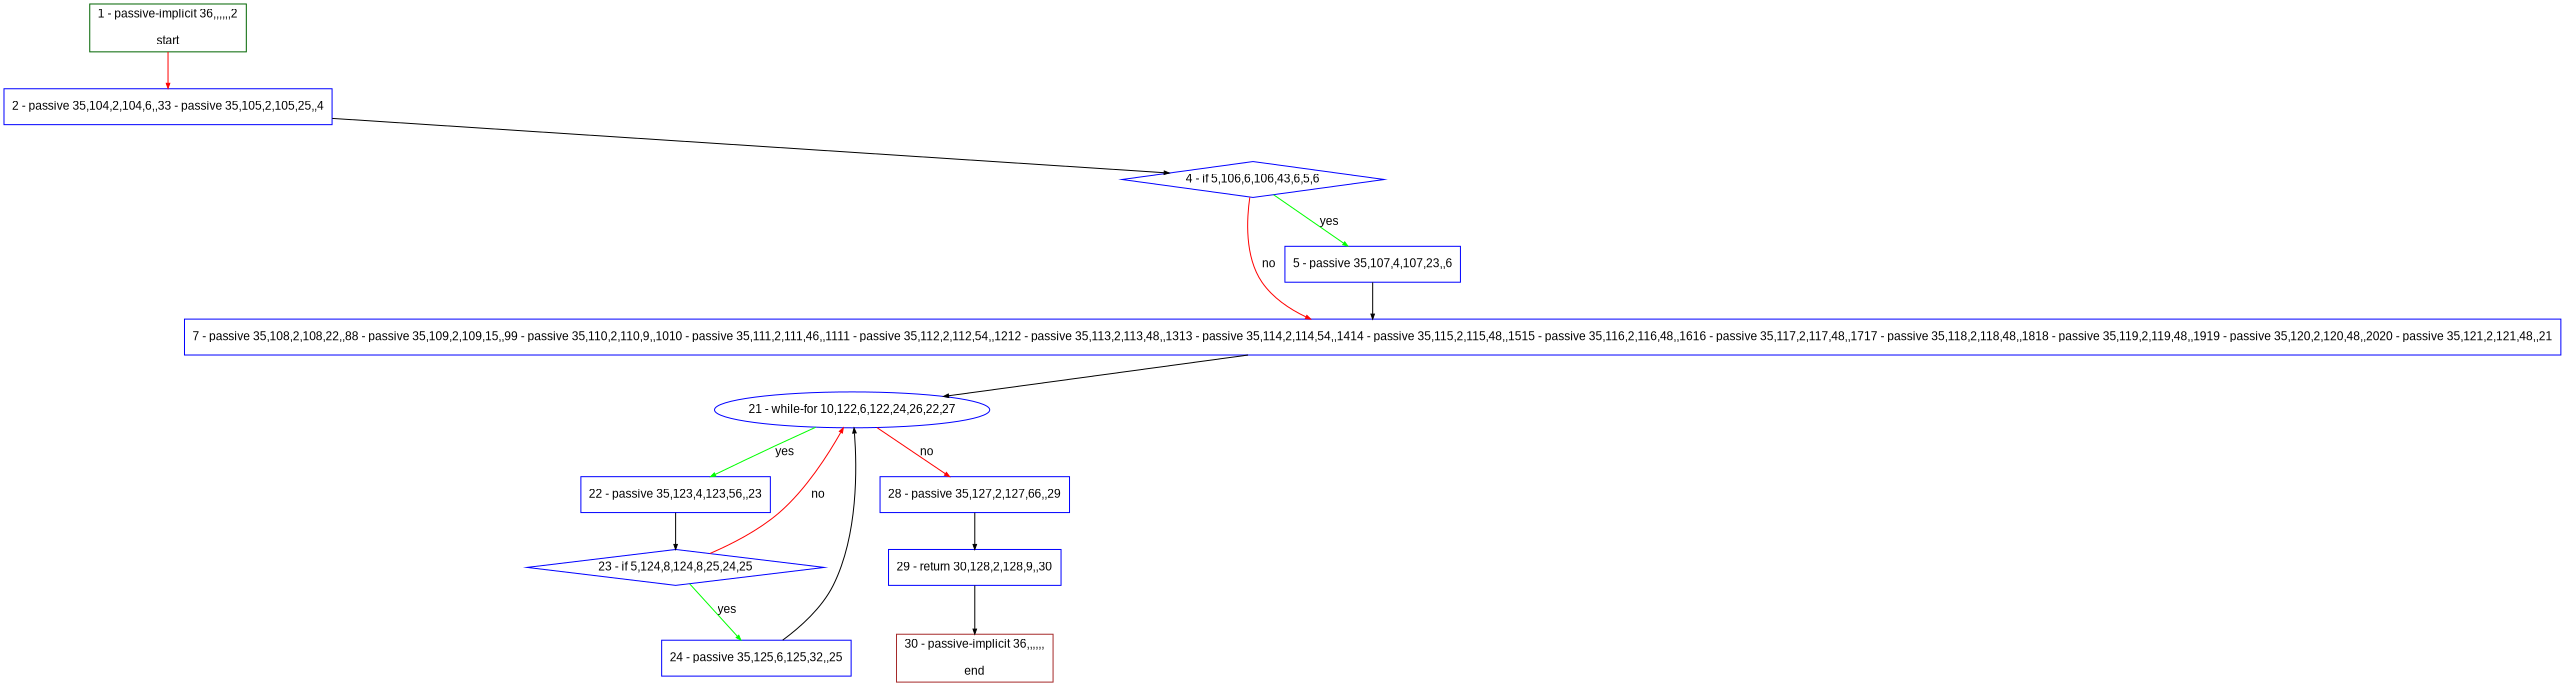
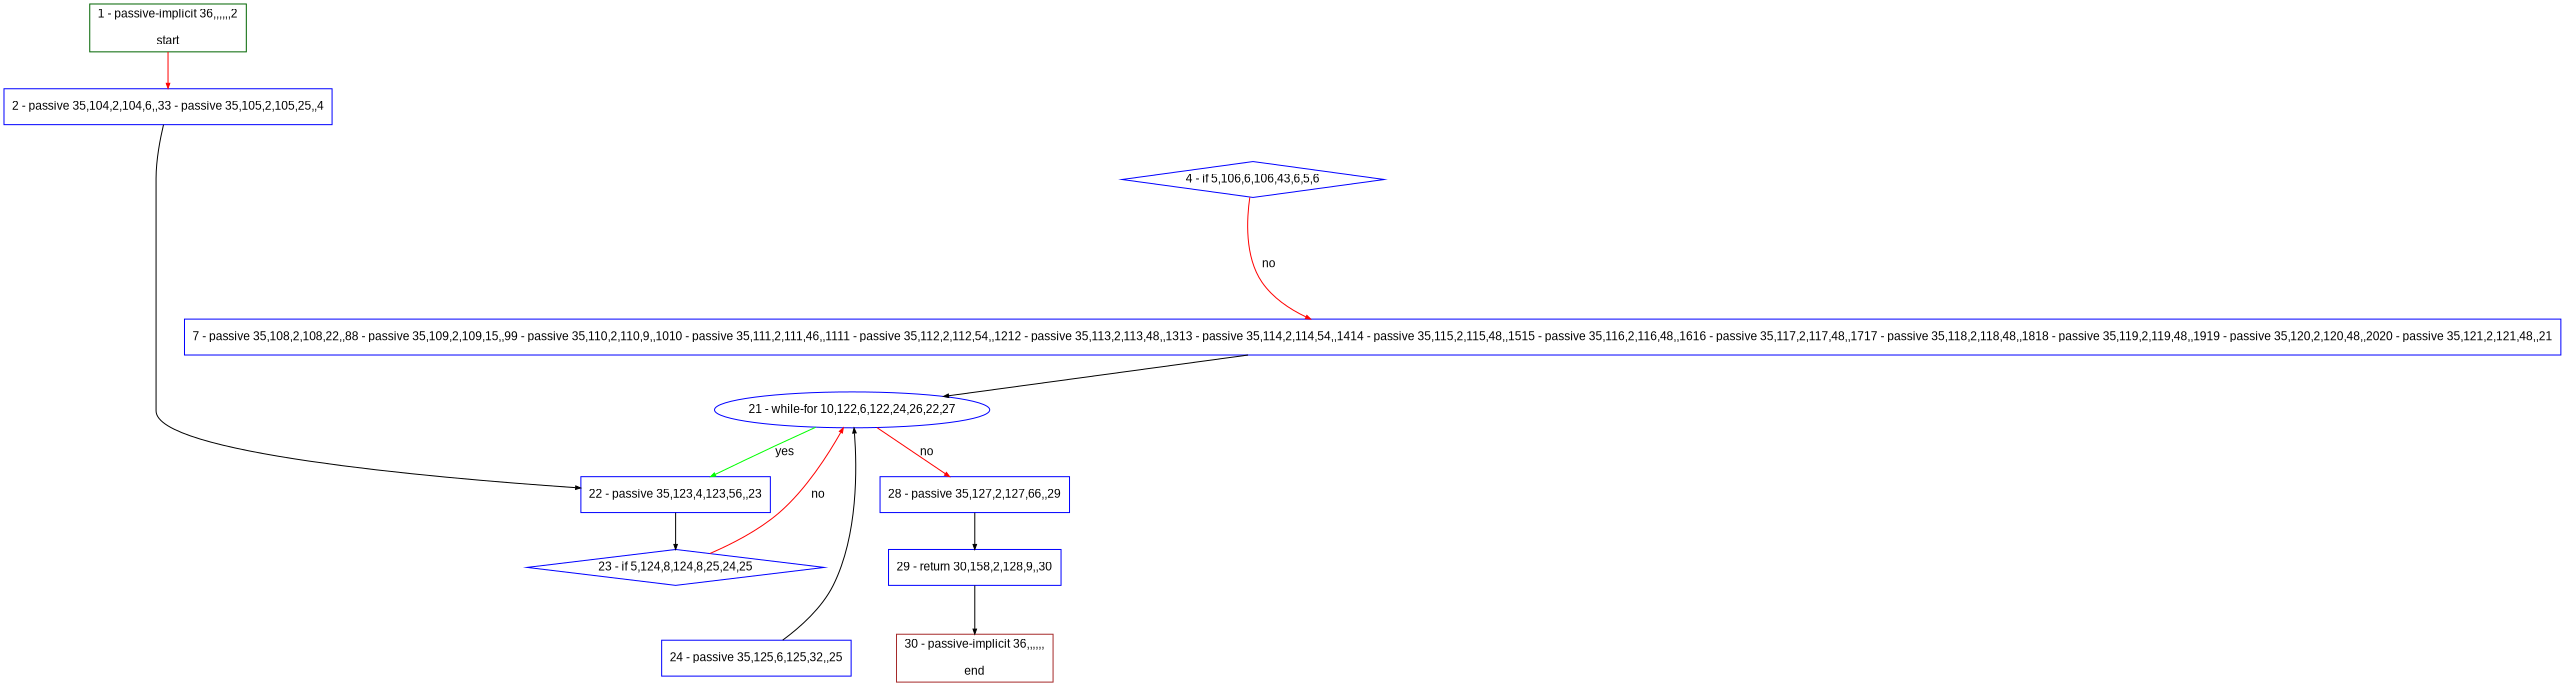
(748, 146) -> (219, 444)
(1373, 264) -> none
(975, 567) -> (975, 567)
(713, 610) -> none
